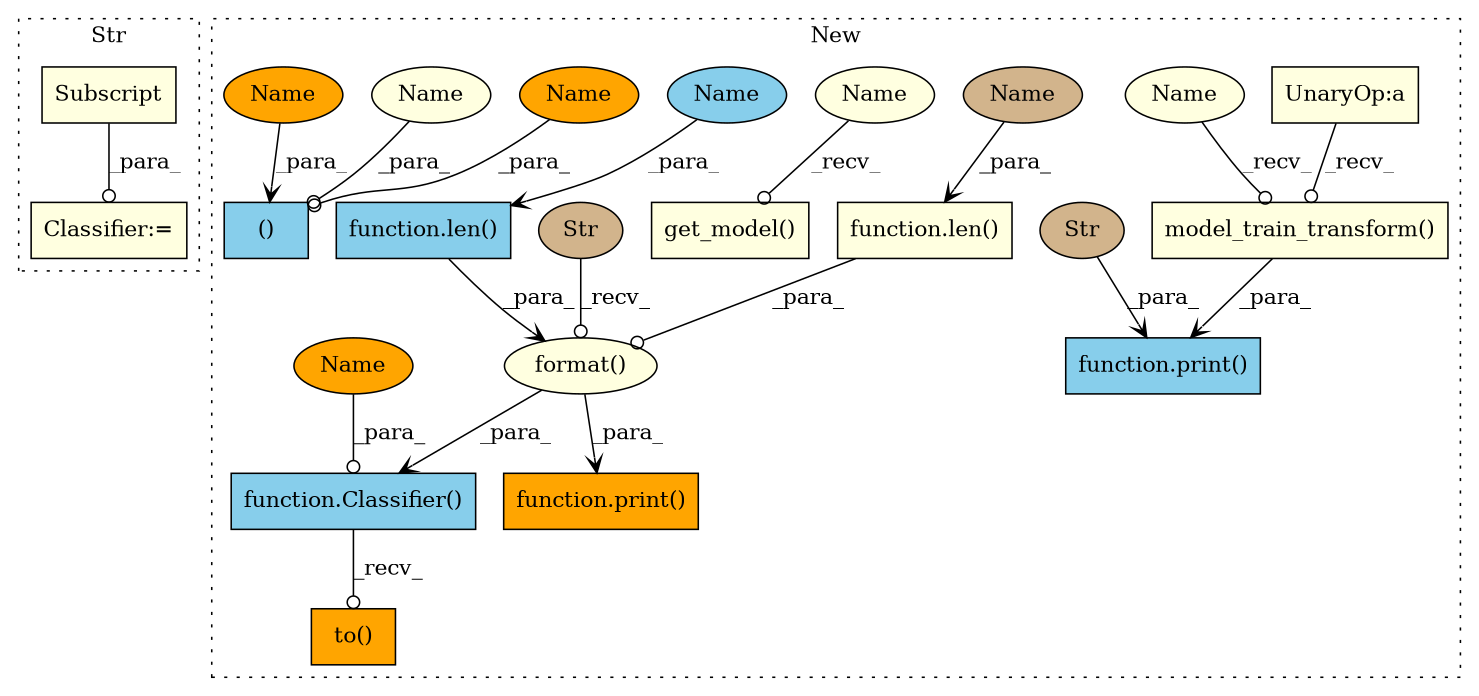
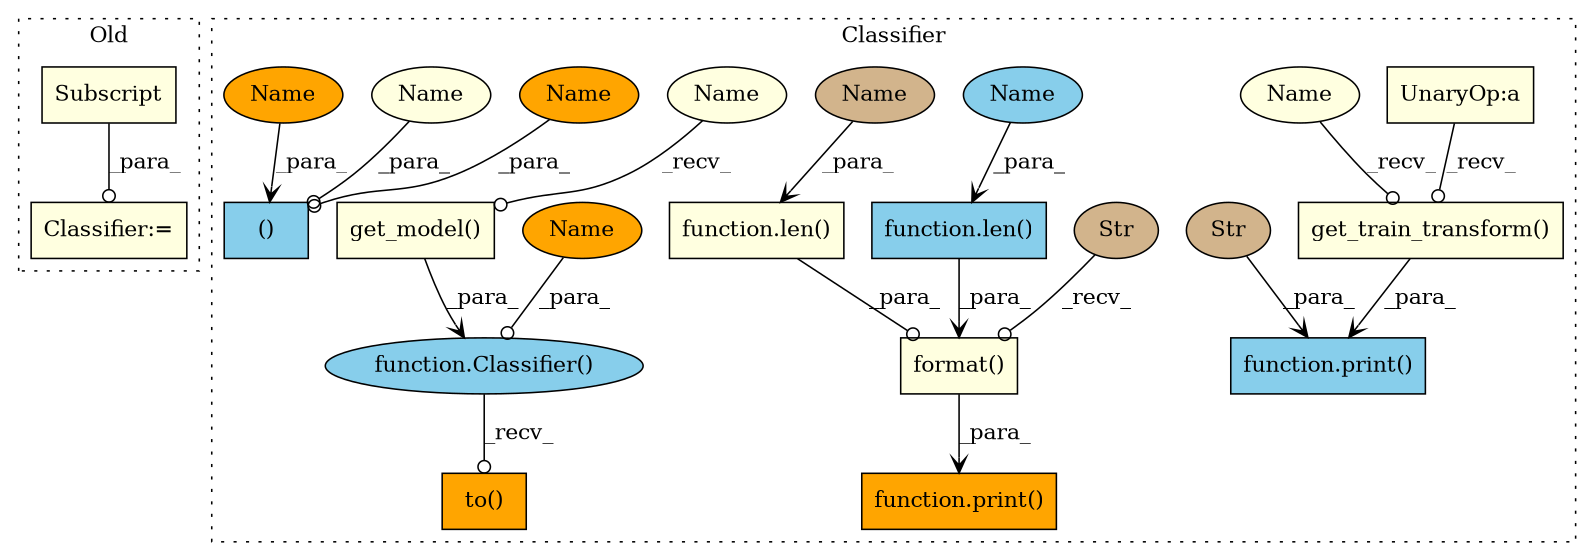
(109, 37) -> (109, 37)
(836, 37) -> (894, 37)
(1300, 230) -> (1431, 230)
(581, 366) -> (959, 366)
(477, 428) -> (438, 292)
(353, 501) -> (484, 366)
